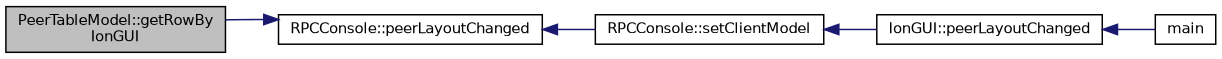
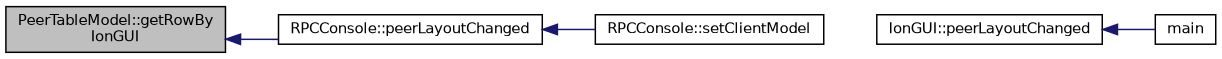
(245, 20) -> (260, 39)
(858, 29) -> none
